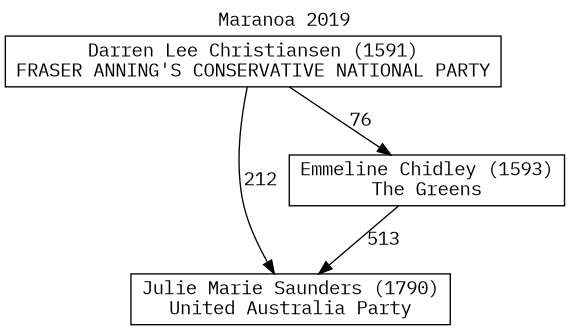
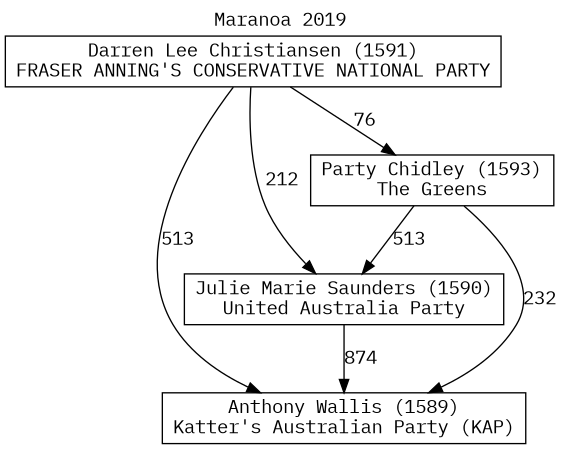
(427, 180) -> (432, 180)
(291, 299) -> (344, 299)
none -> (344, 418)
